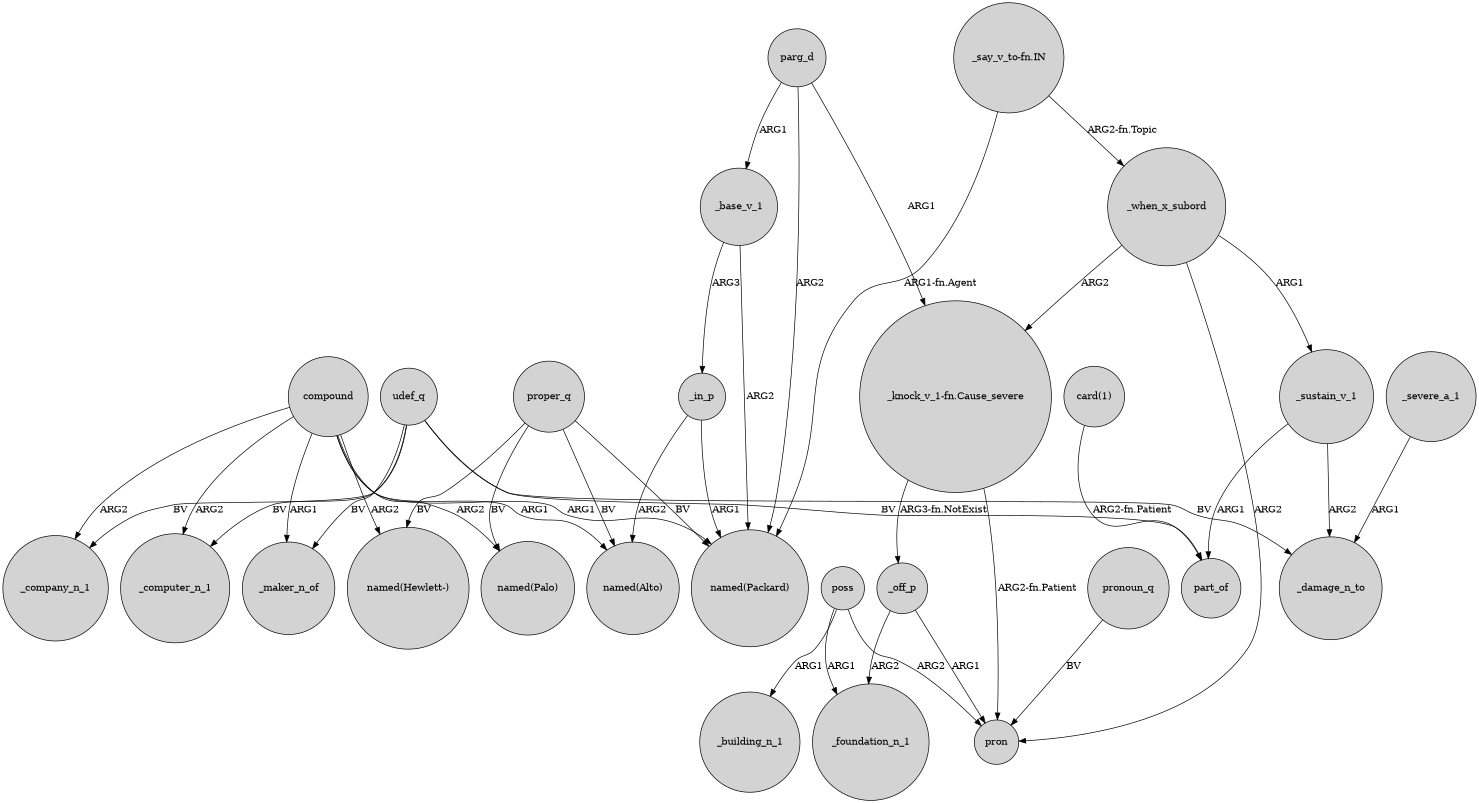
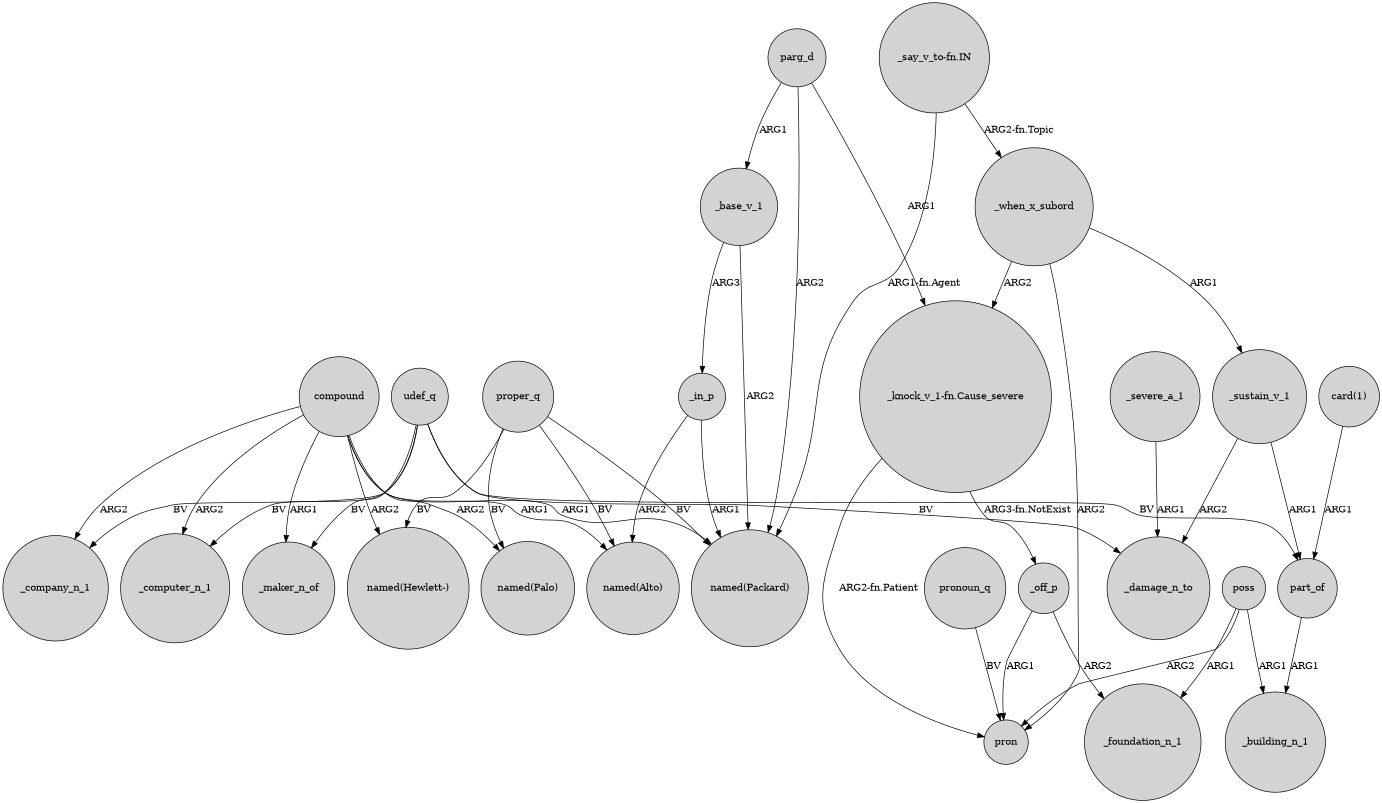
(1132, 510) -> (1339, 510)
none -> (1294, 652)
